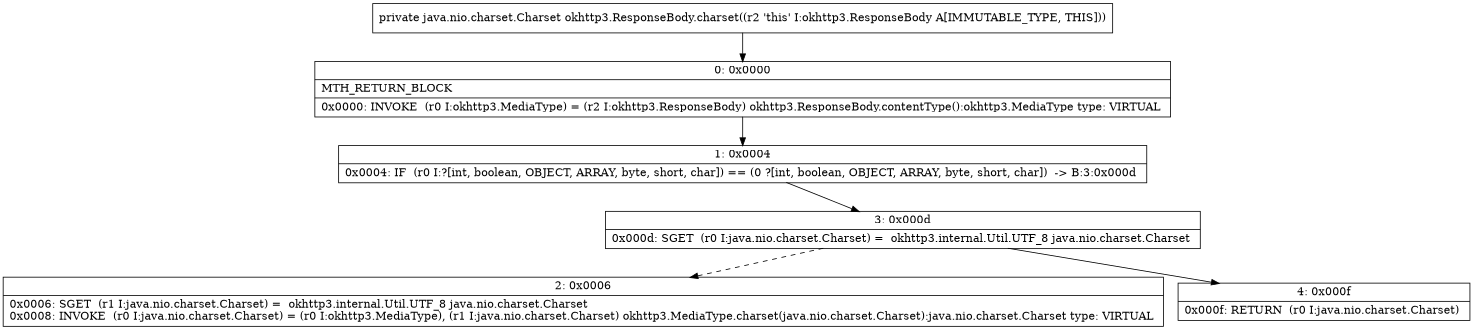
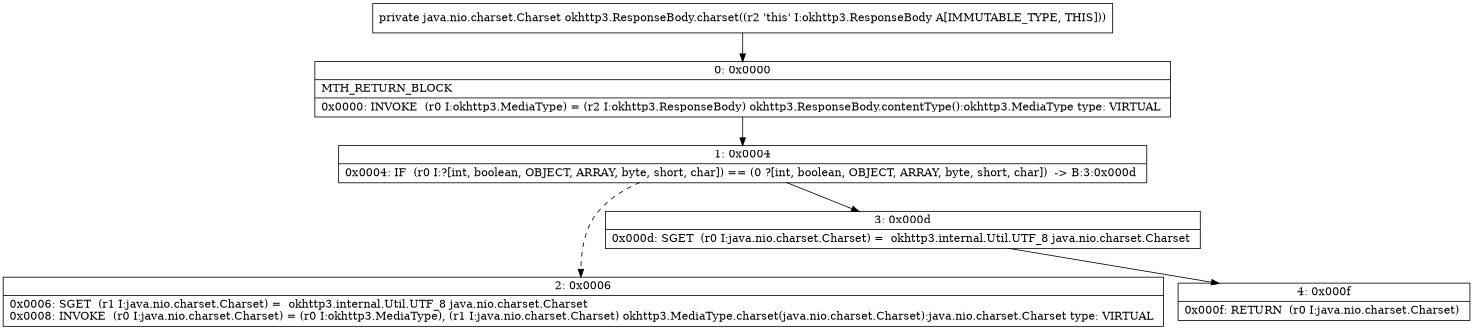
(761, 262) -> (595, 216)
